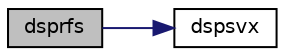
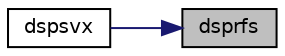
(128, 28) -> (136, 28)
